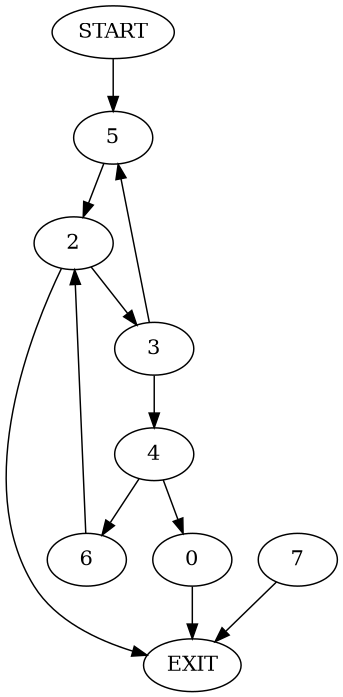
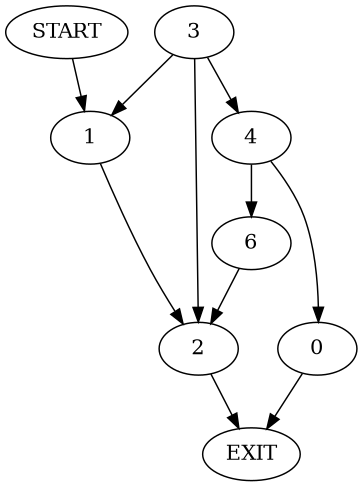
(113, 138) -> (90, 138)
(109, 290) -> (196, 183)
(298, 560) -> none
